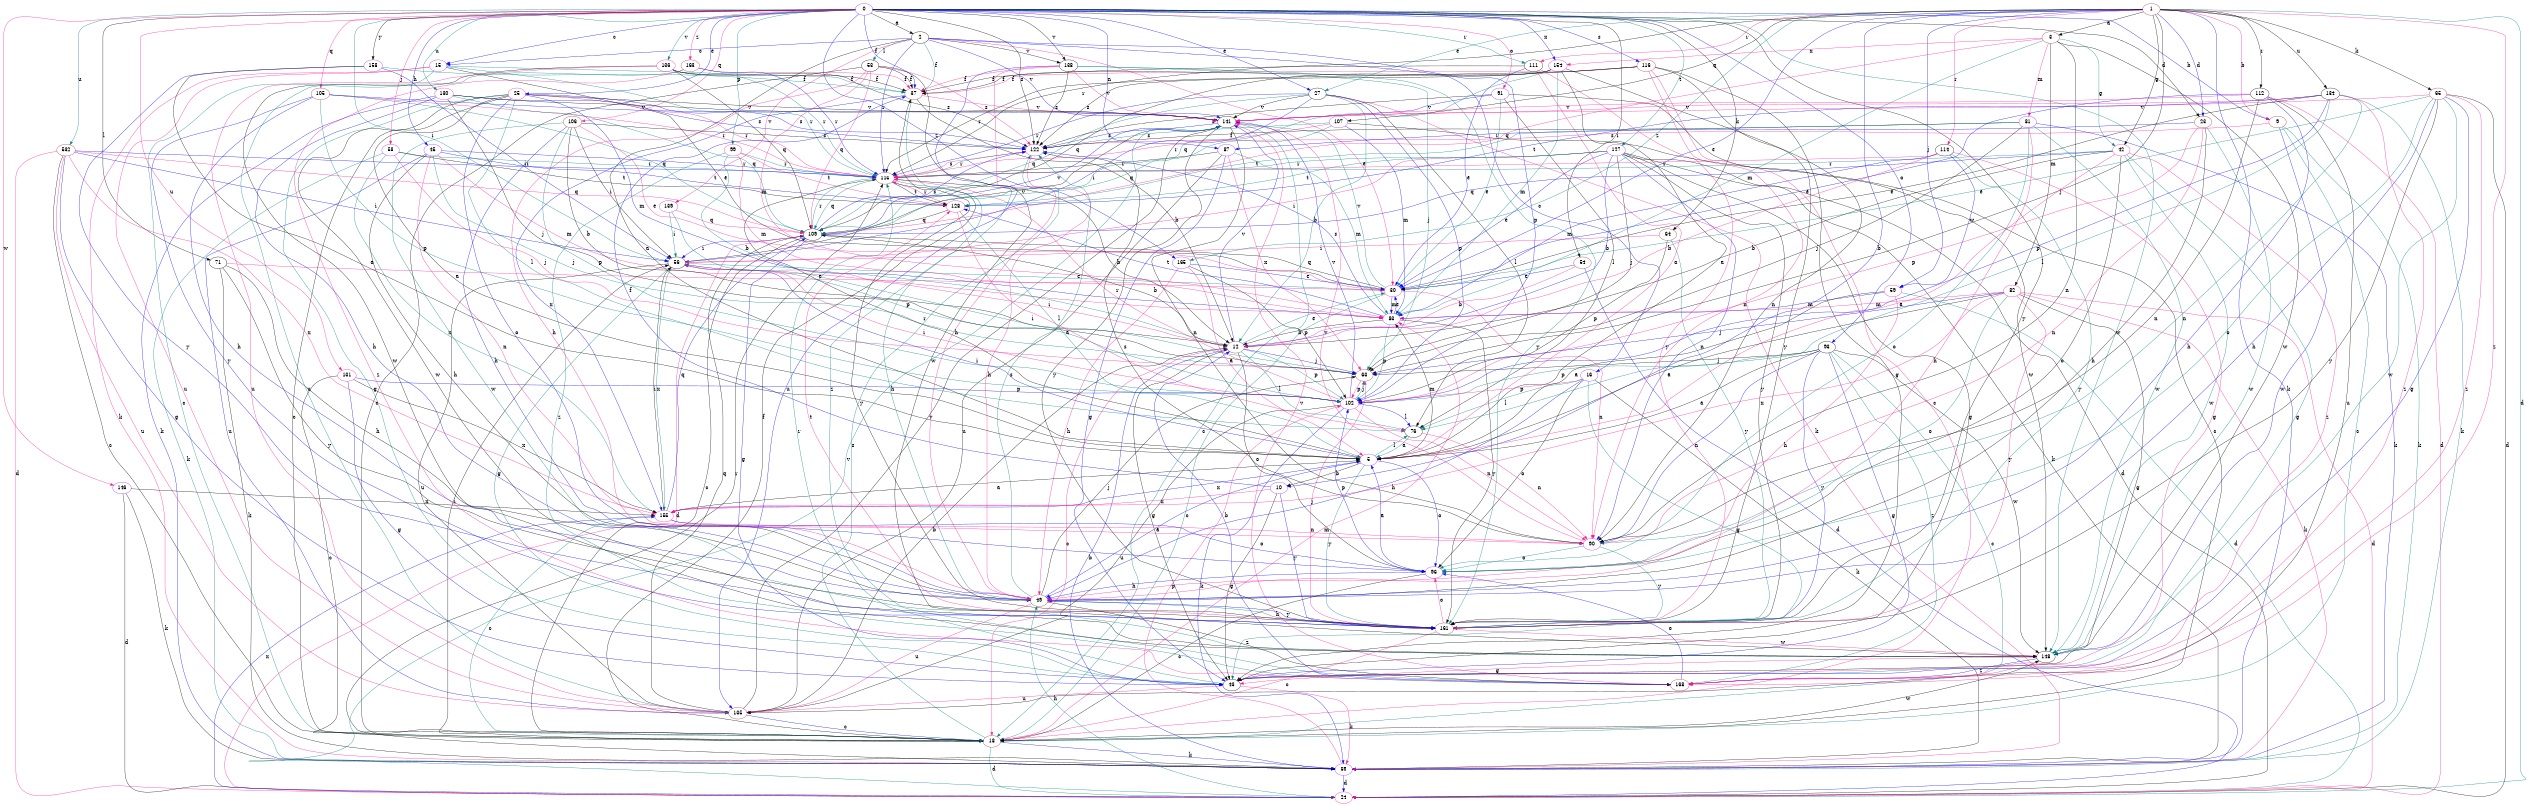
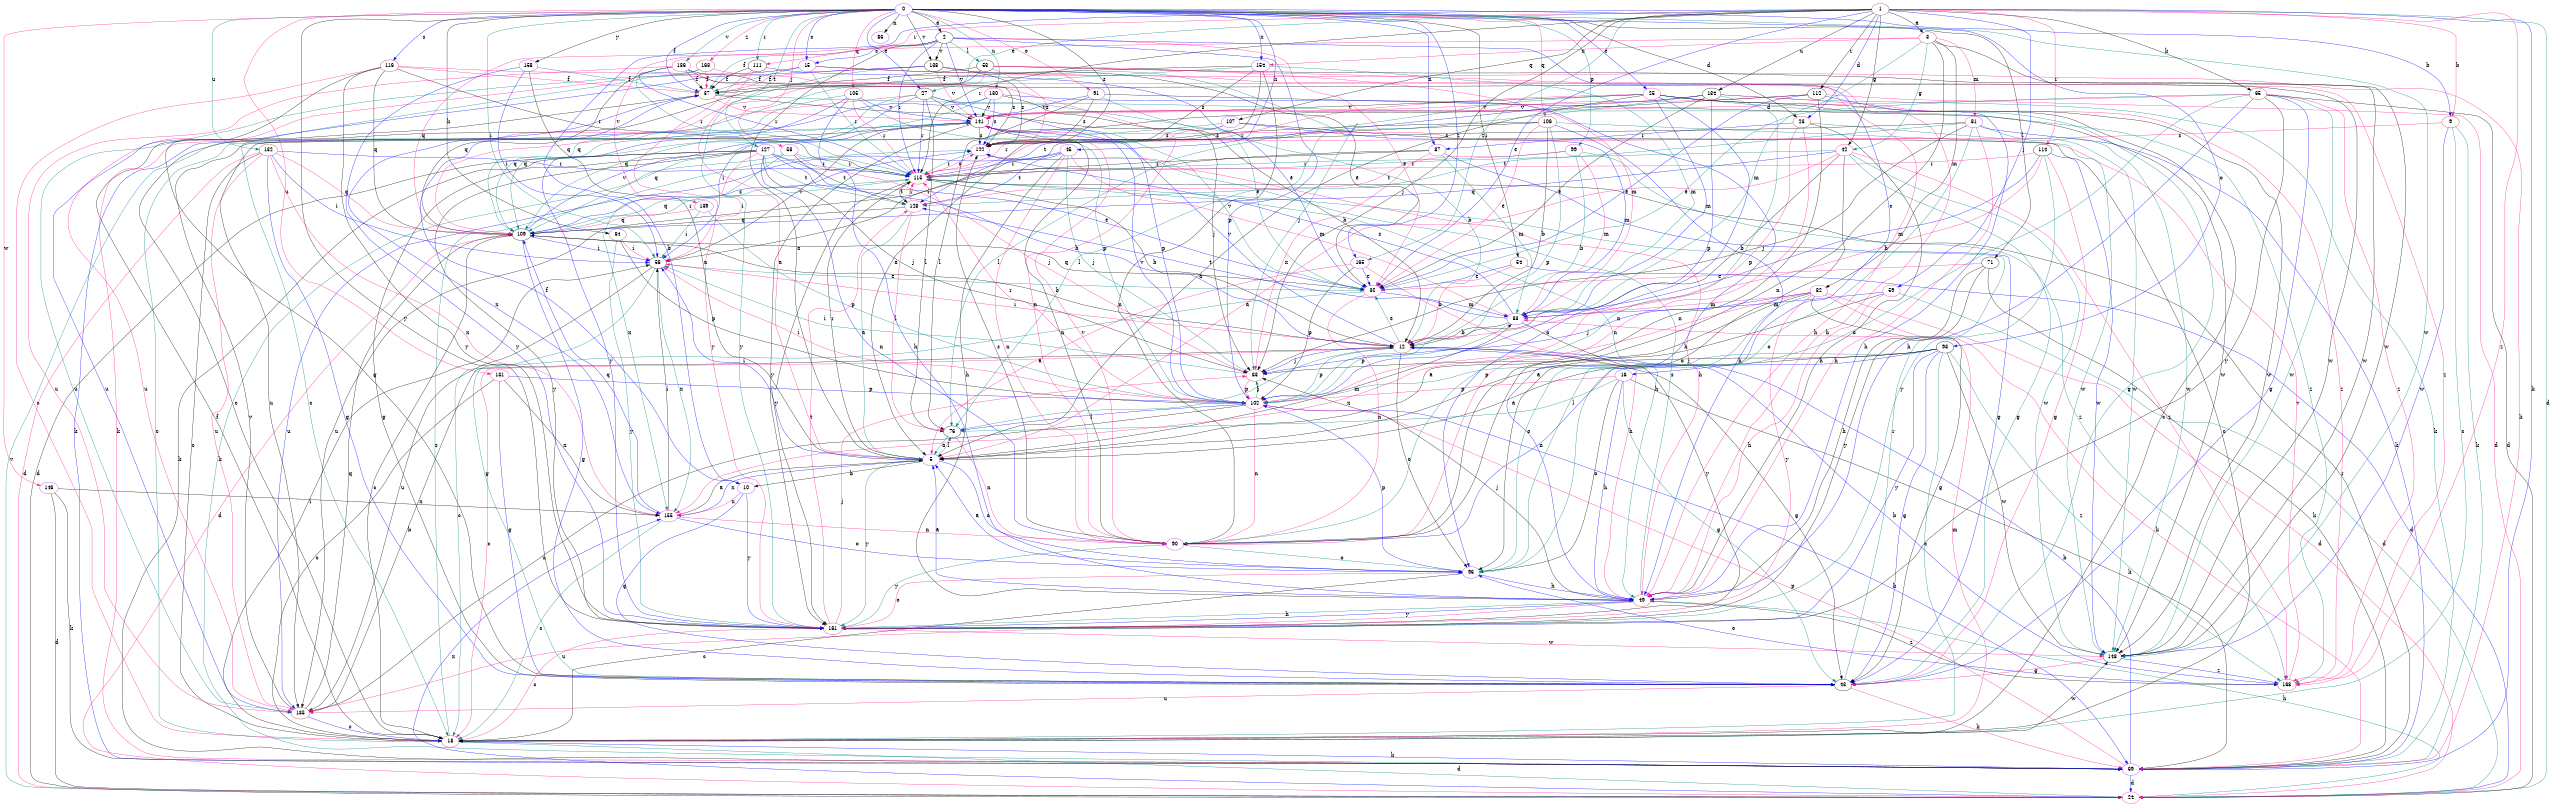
none -> (880, 38)
(2142, 108) -> (1769, 108)
(775, 117) -> none
(1231, 136) -> (1447, 136)
(66, 150) -> (268, 150)
(1964, 237) -> (2096, 390)
(1396, 307) -> none
(1237, 571) -> (1131, 665)
